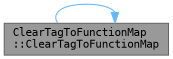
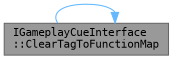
(86, 39) -> (86, 39)
